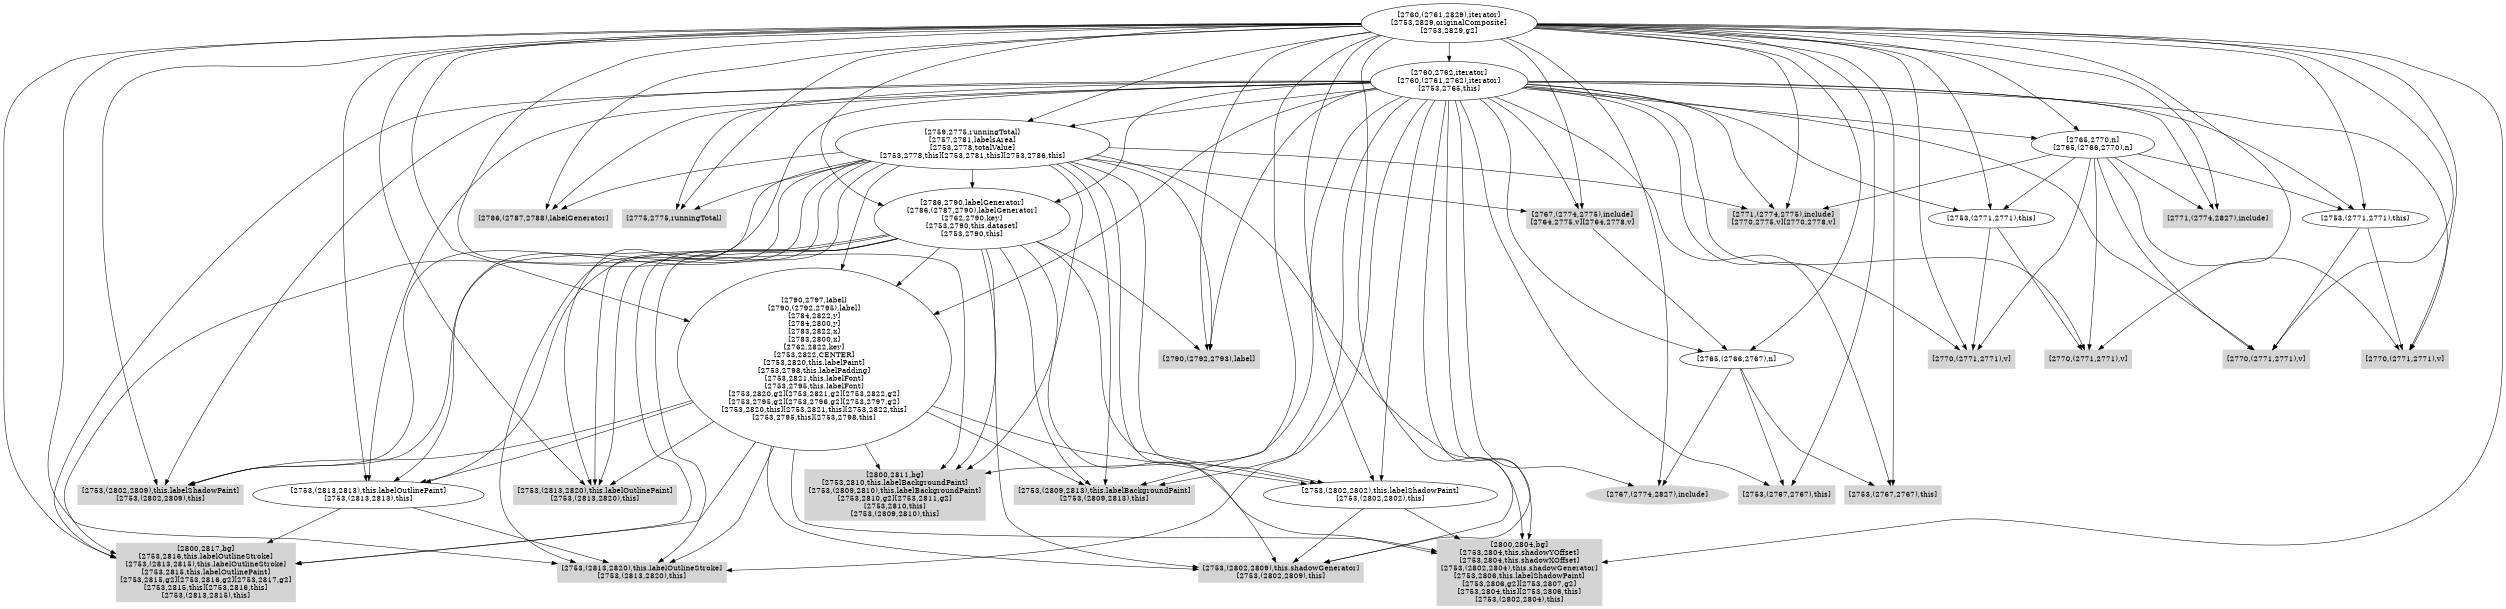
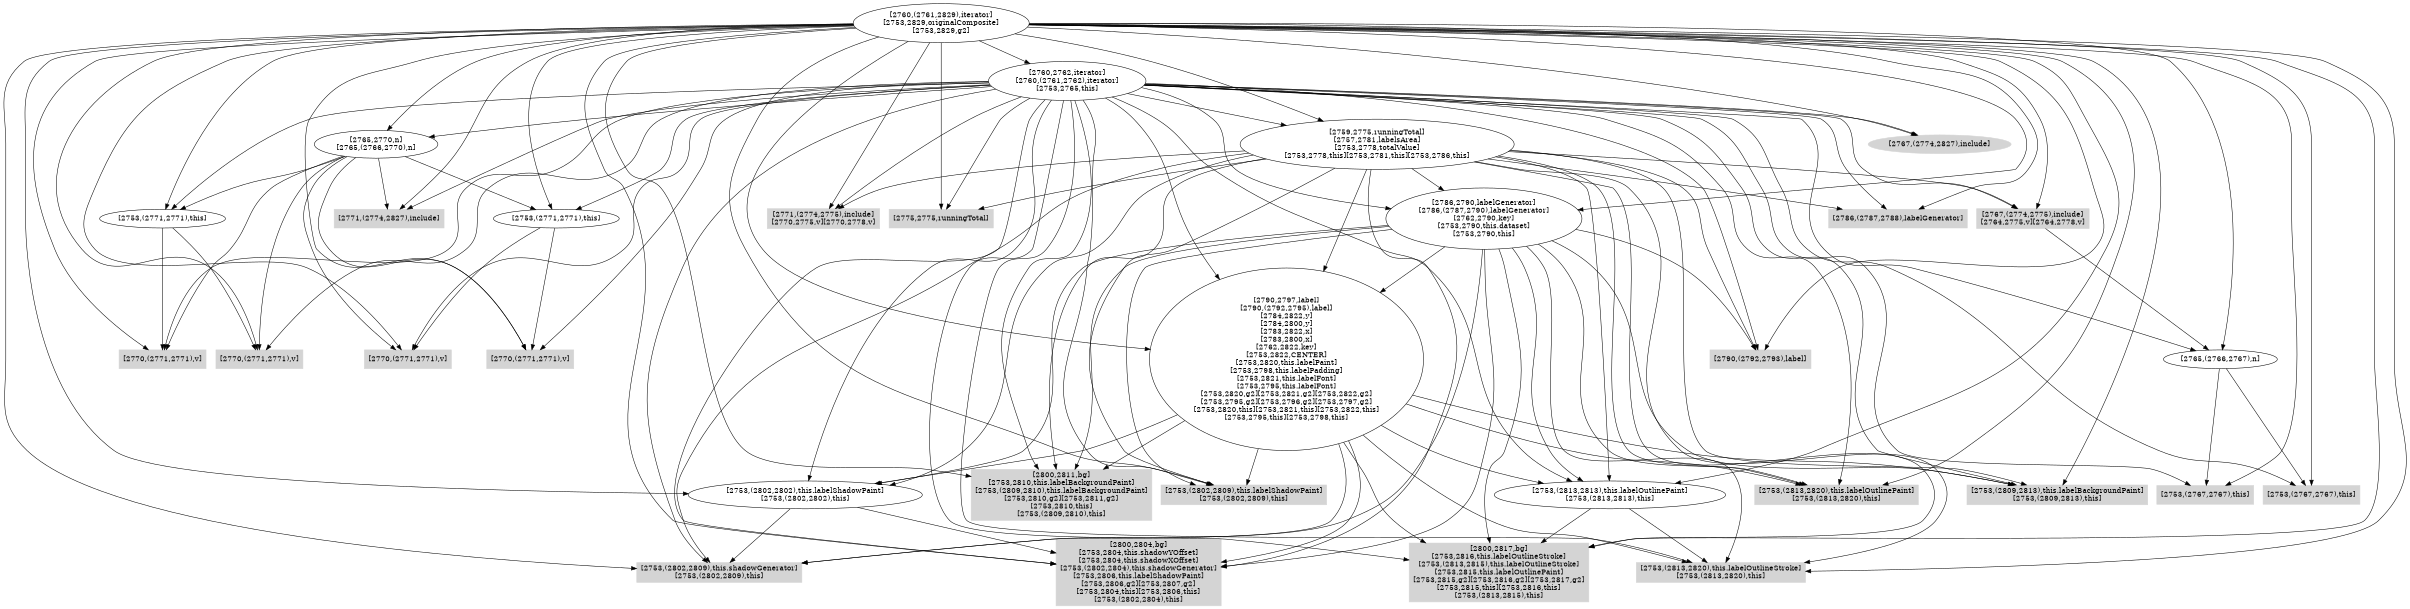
(1940, 181) -> none
(1698, 425) -> none
